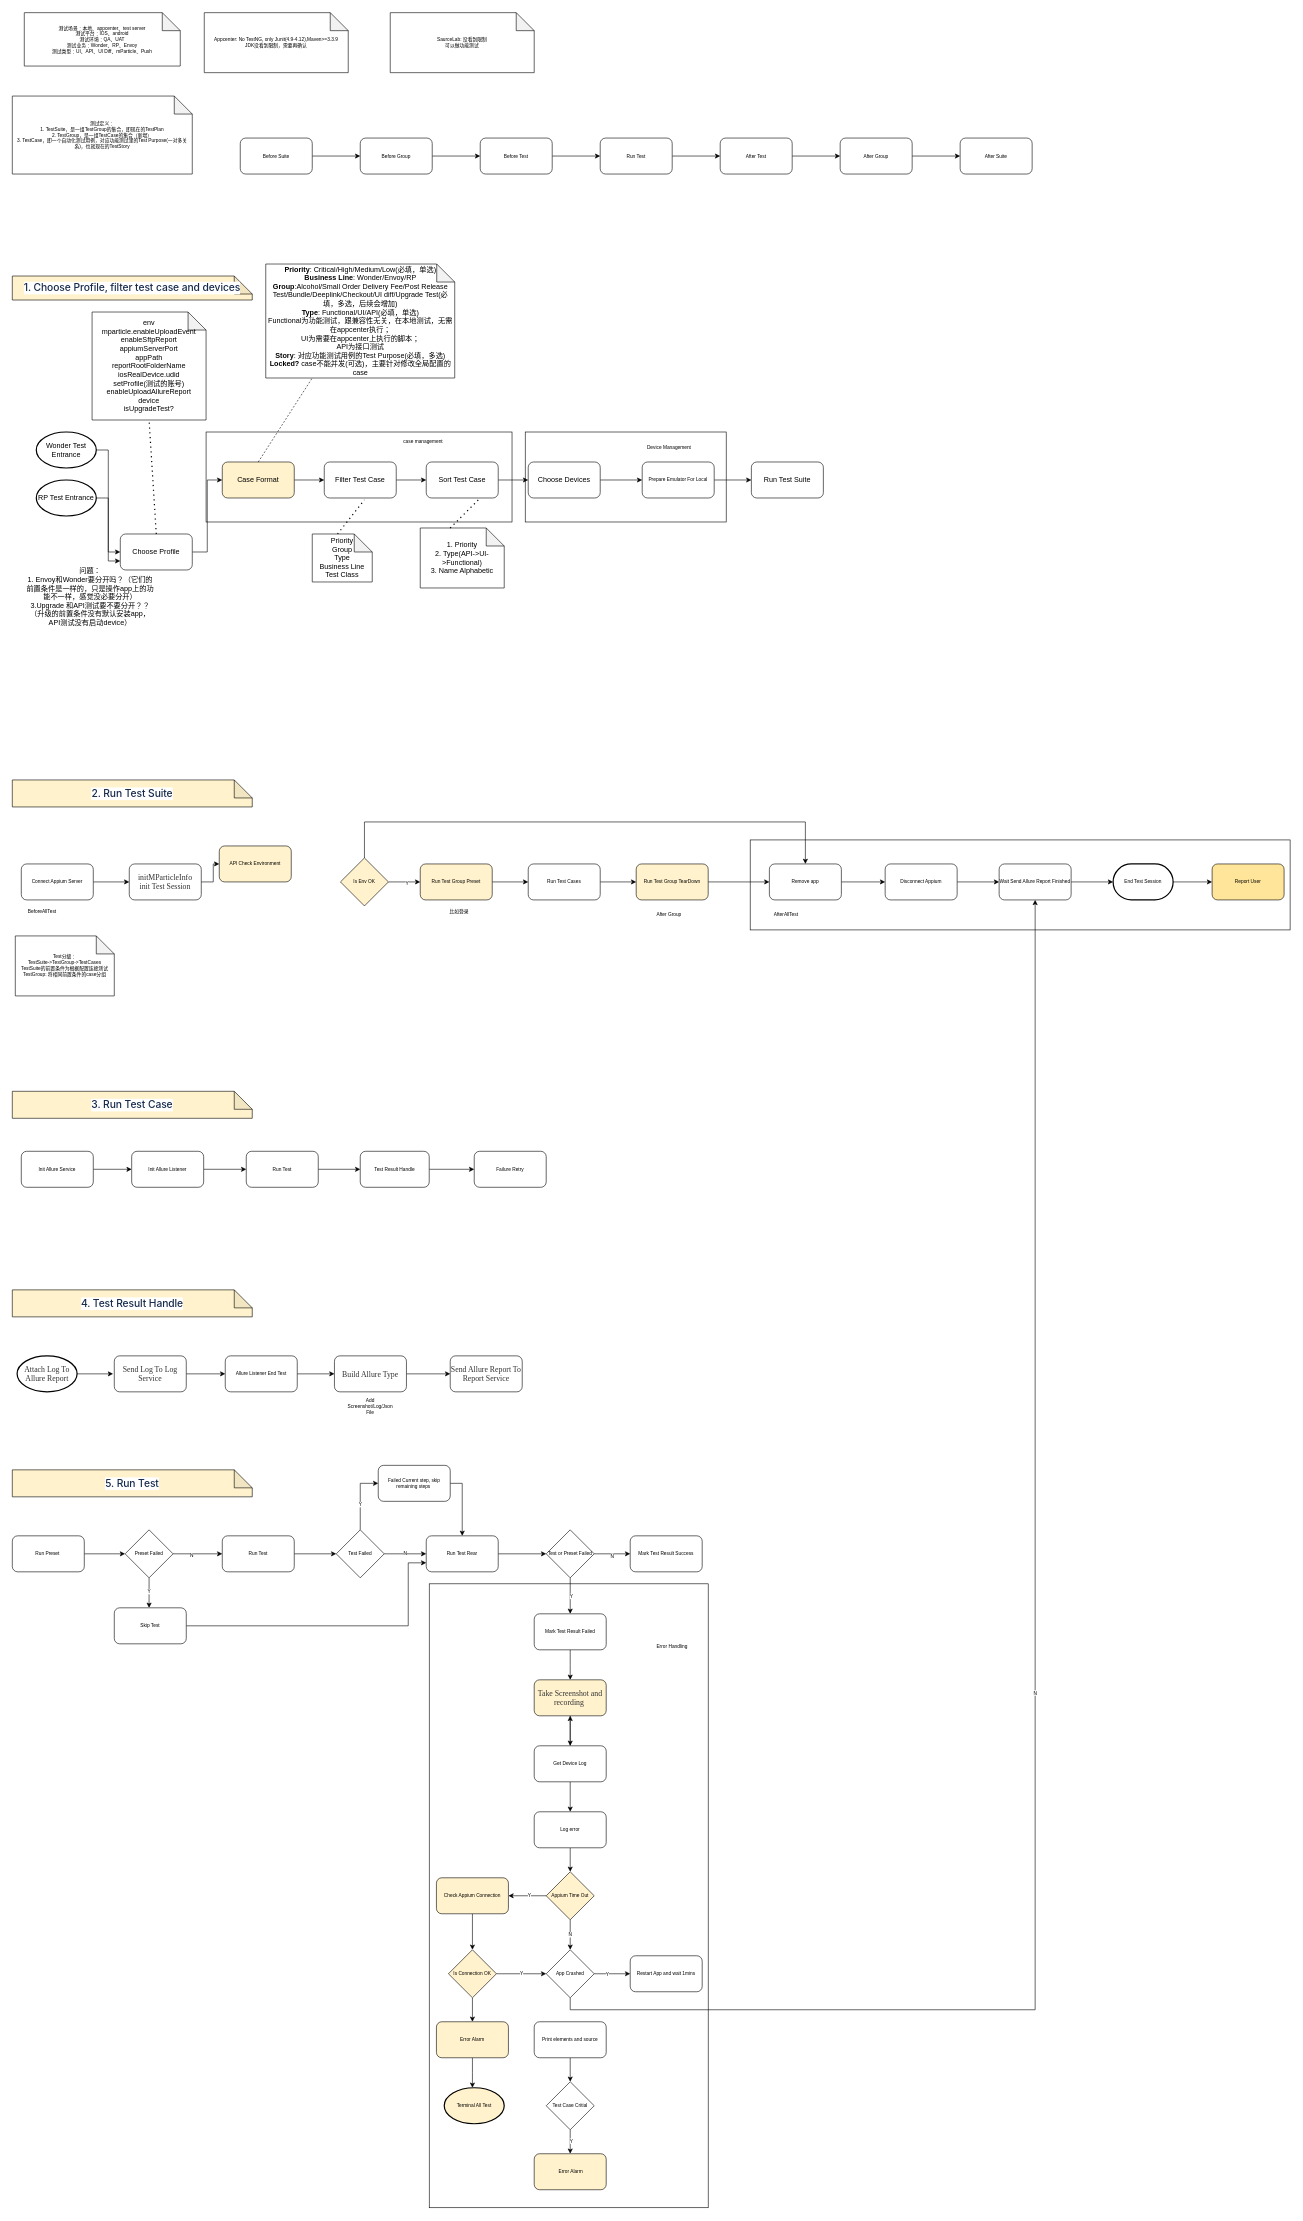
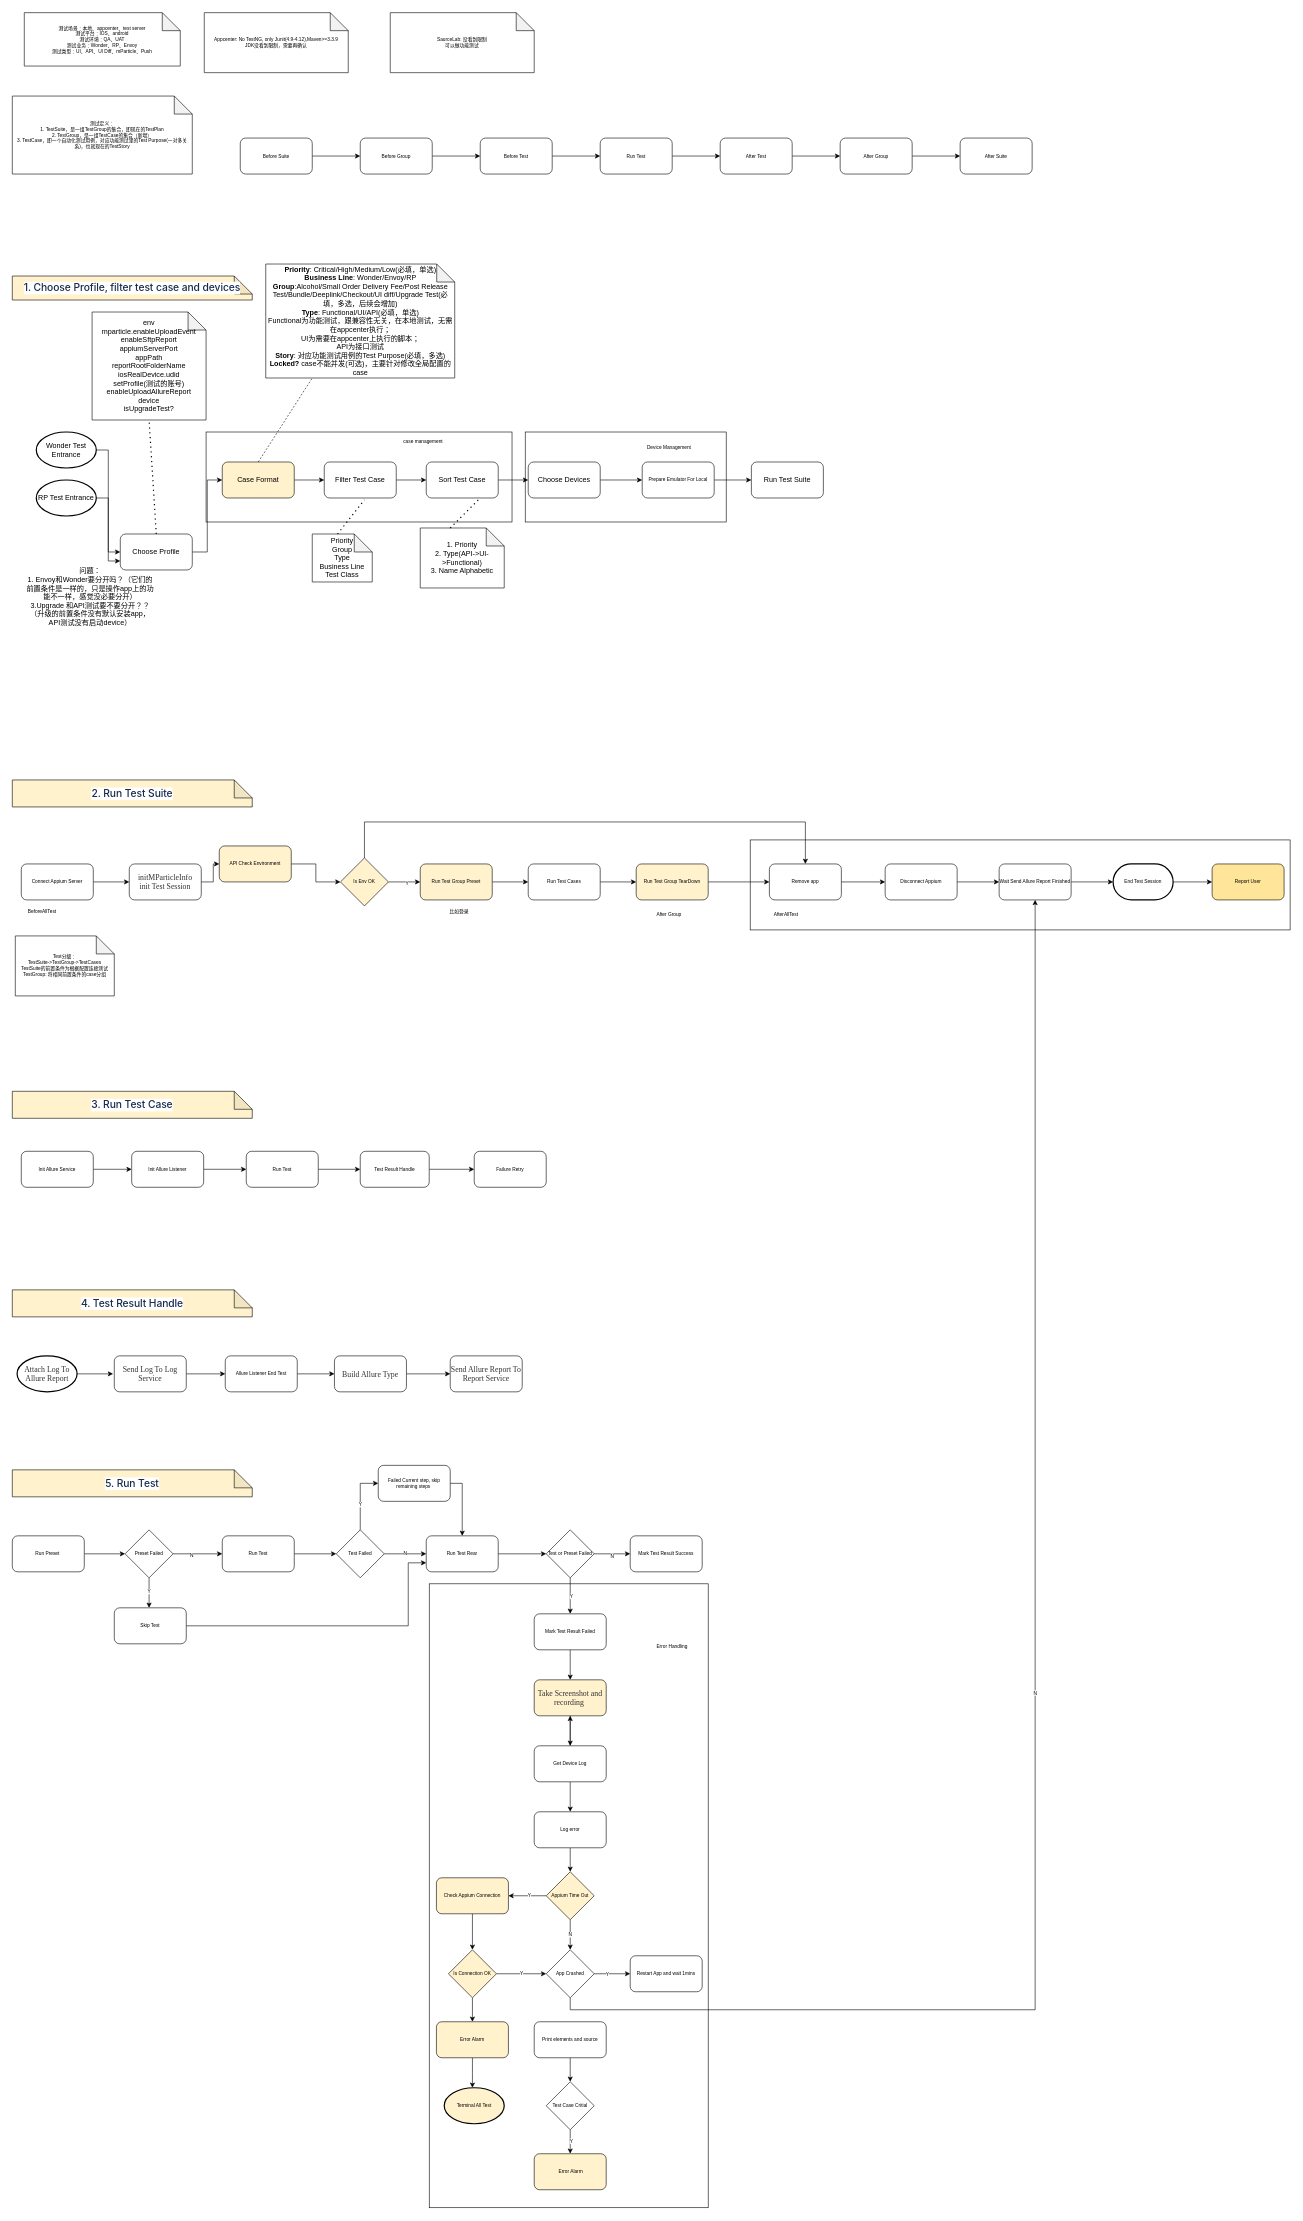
none -> (315, 864)
(371, 1407) -> none
